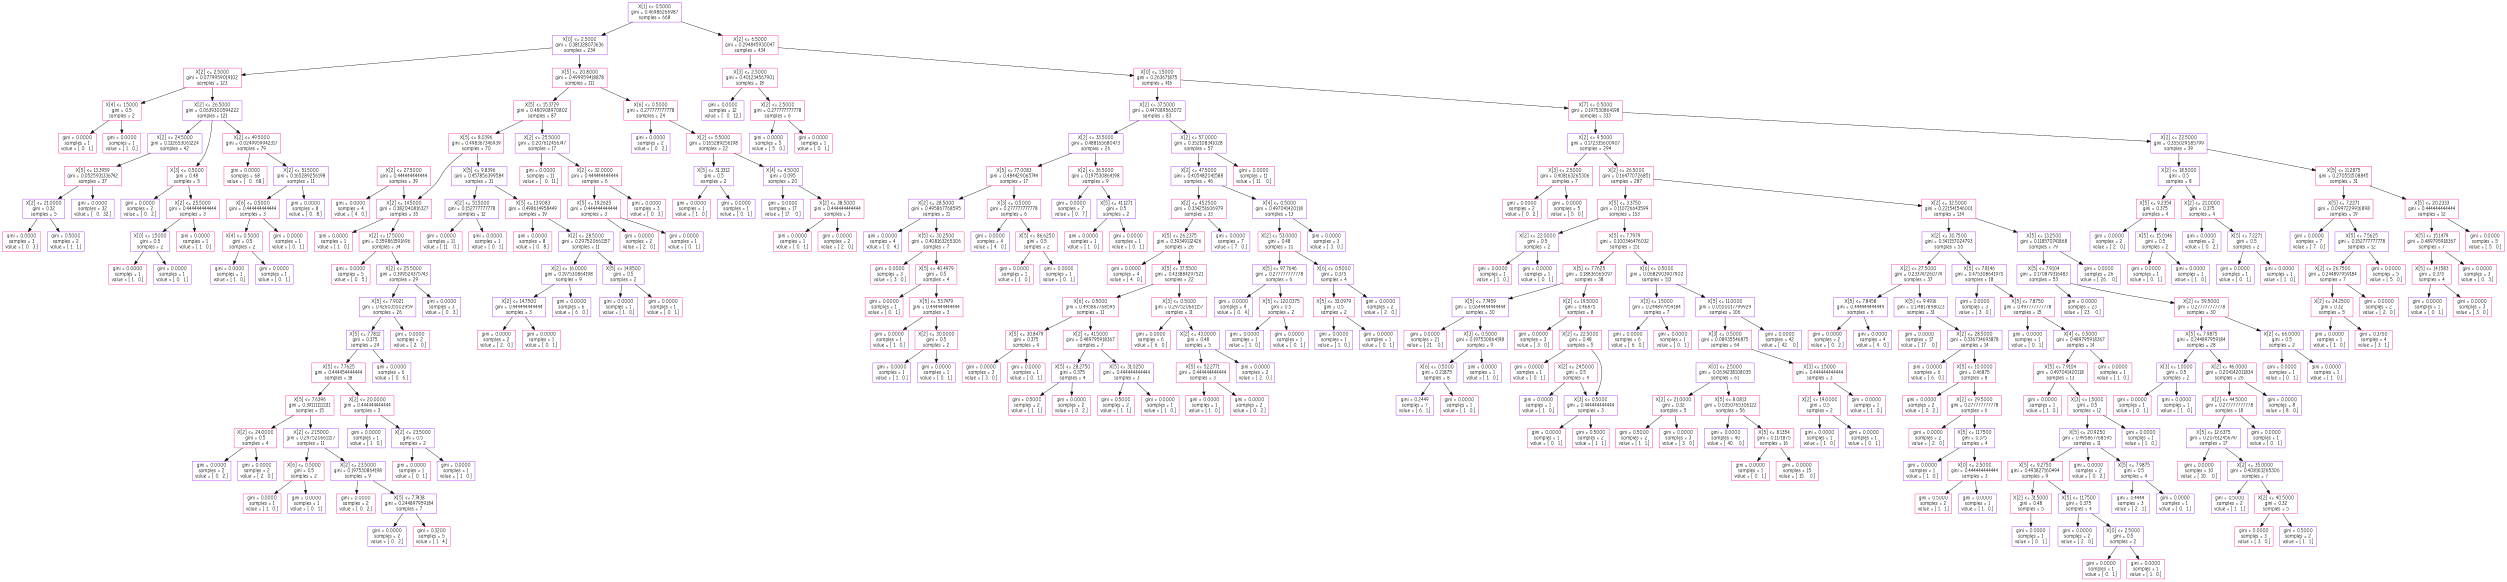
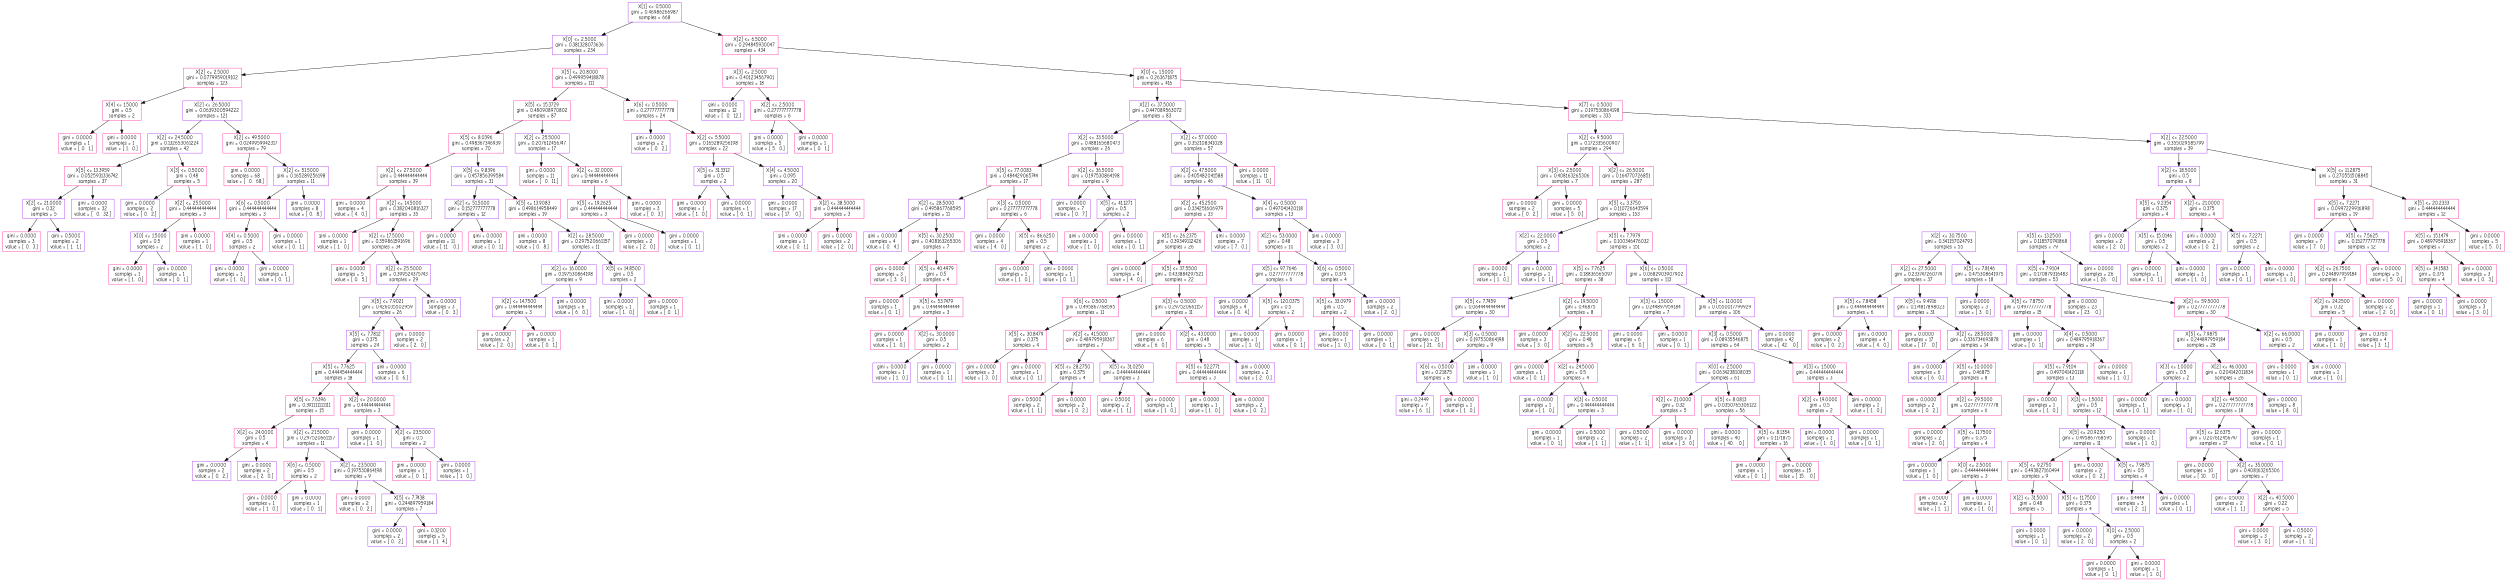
(209, 143) -> (180, 158)
(442, 175) -> (442, 159)
(1949, 209) -> none
none -> (1725, 354)
(1602, 370) -> (1578, 354)
(2276, 504) -> (2276, 504)
